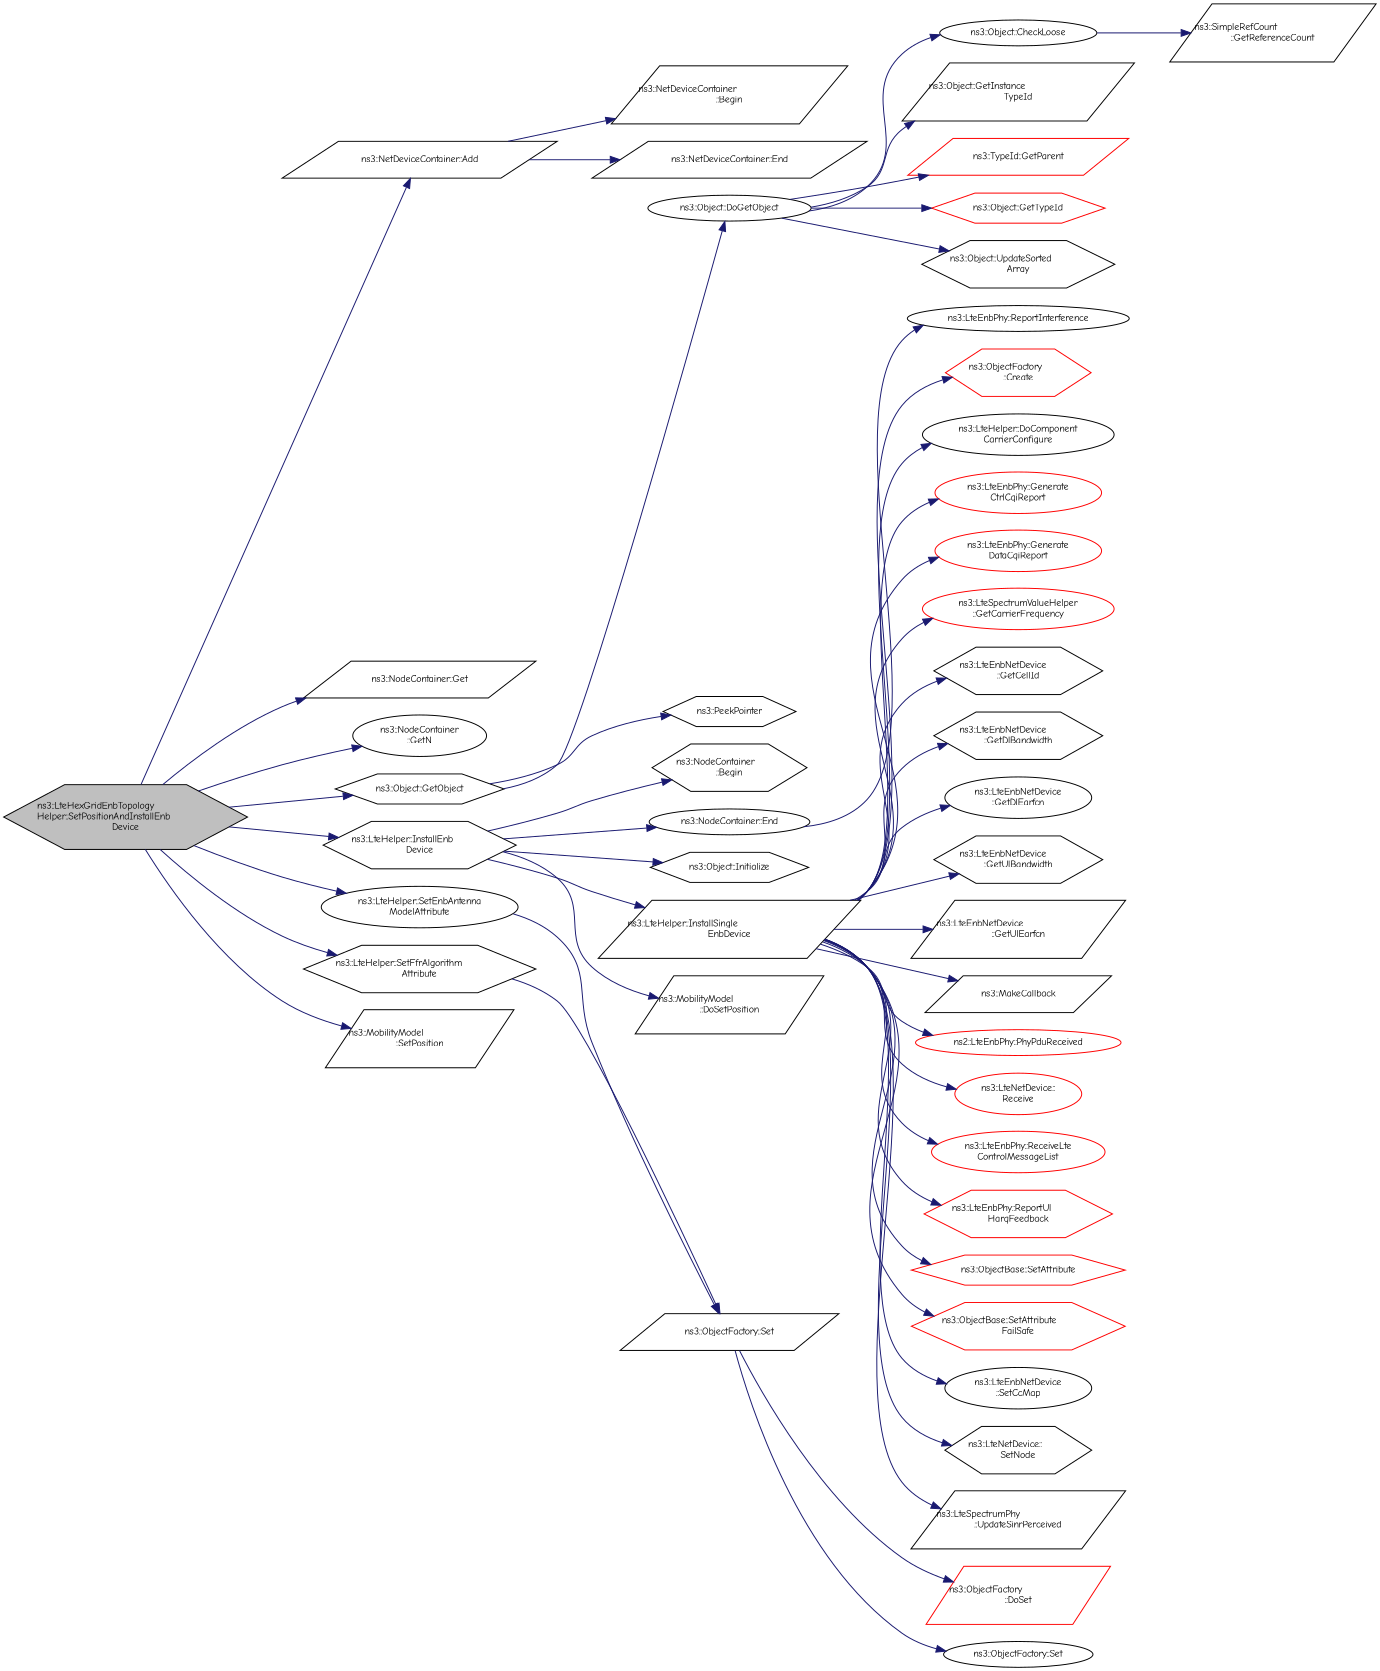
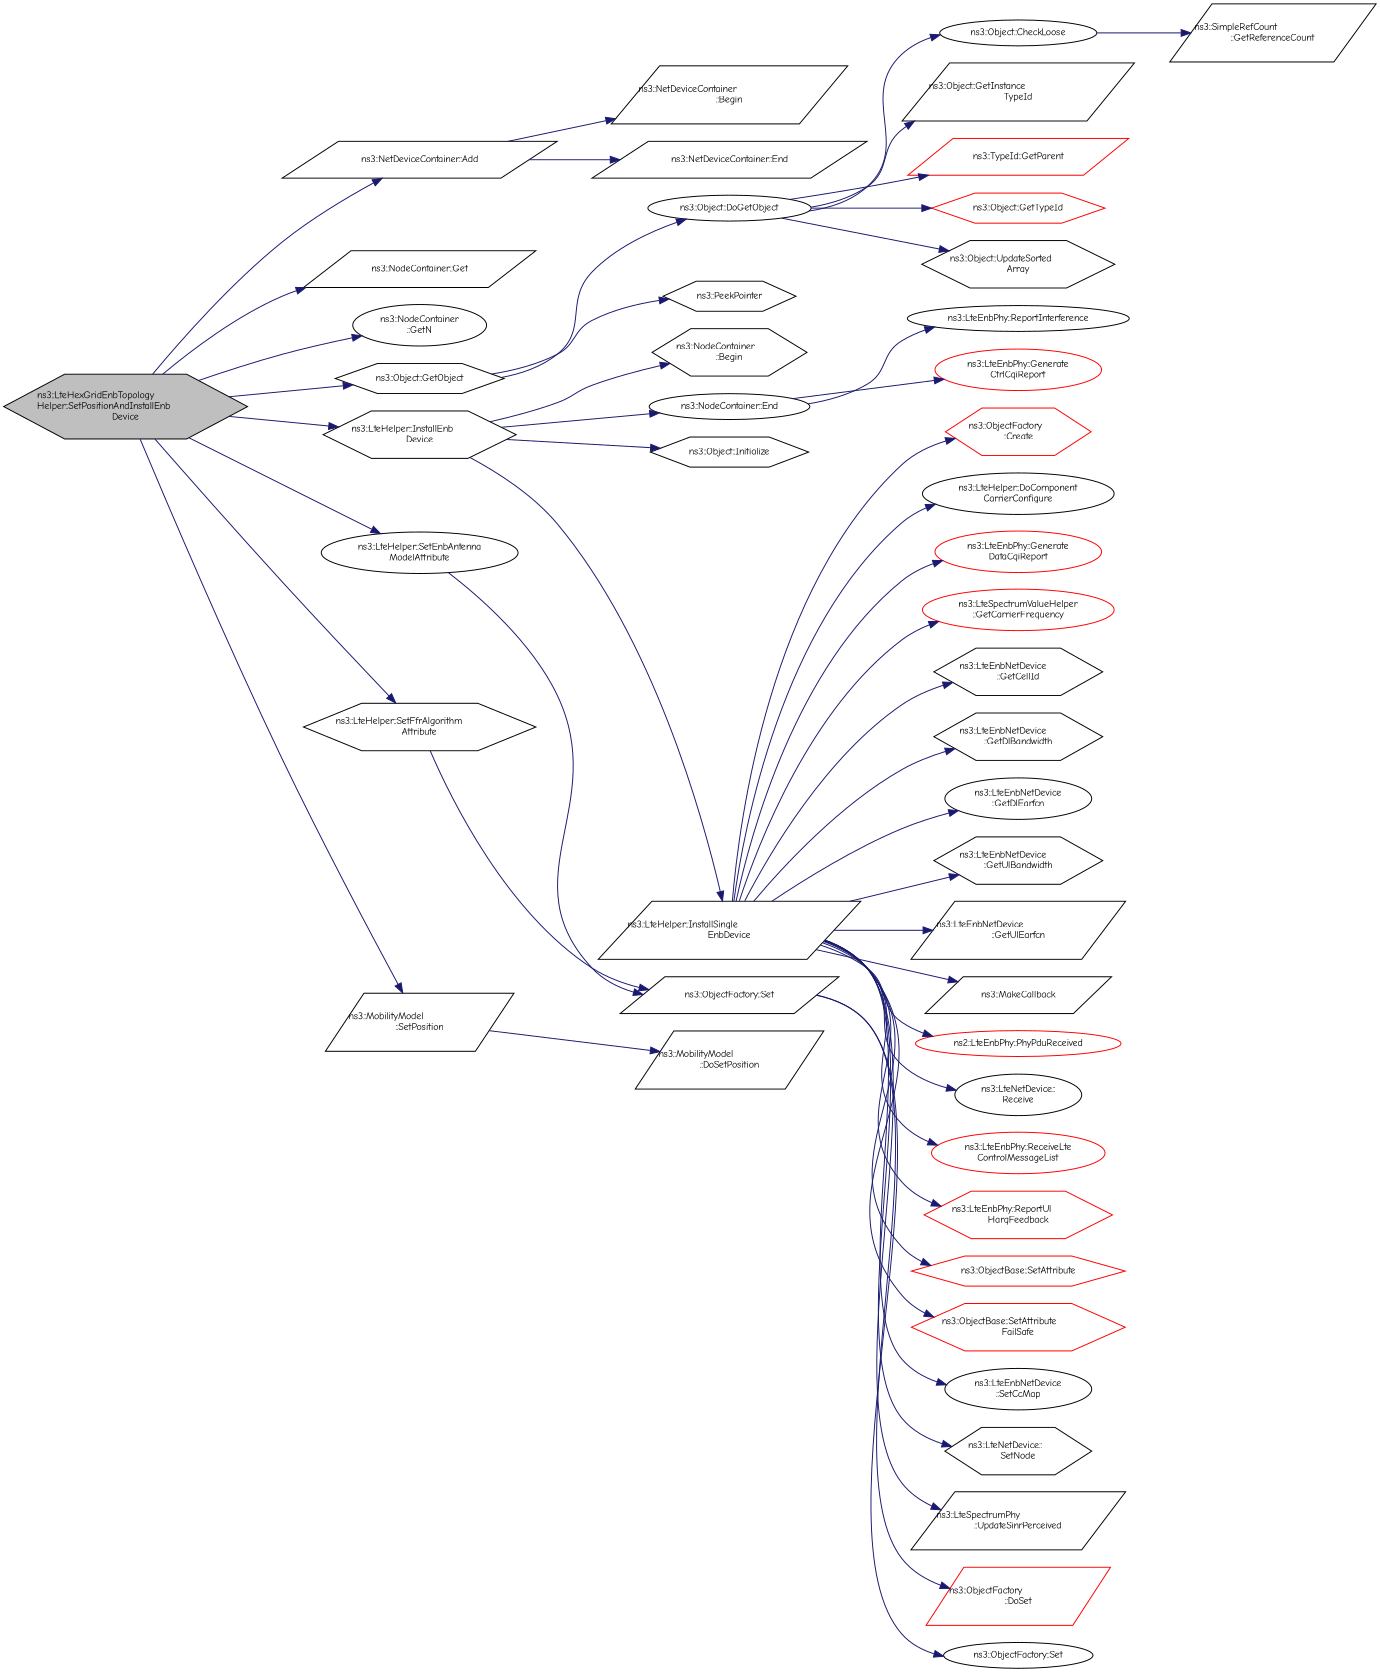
(884, 696) -> (874, 388)
(575, 924) -> (570, 1041)
(1018, 1094) -> (1018, 1095)
